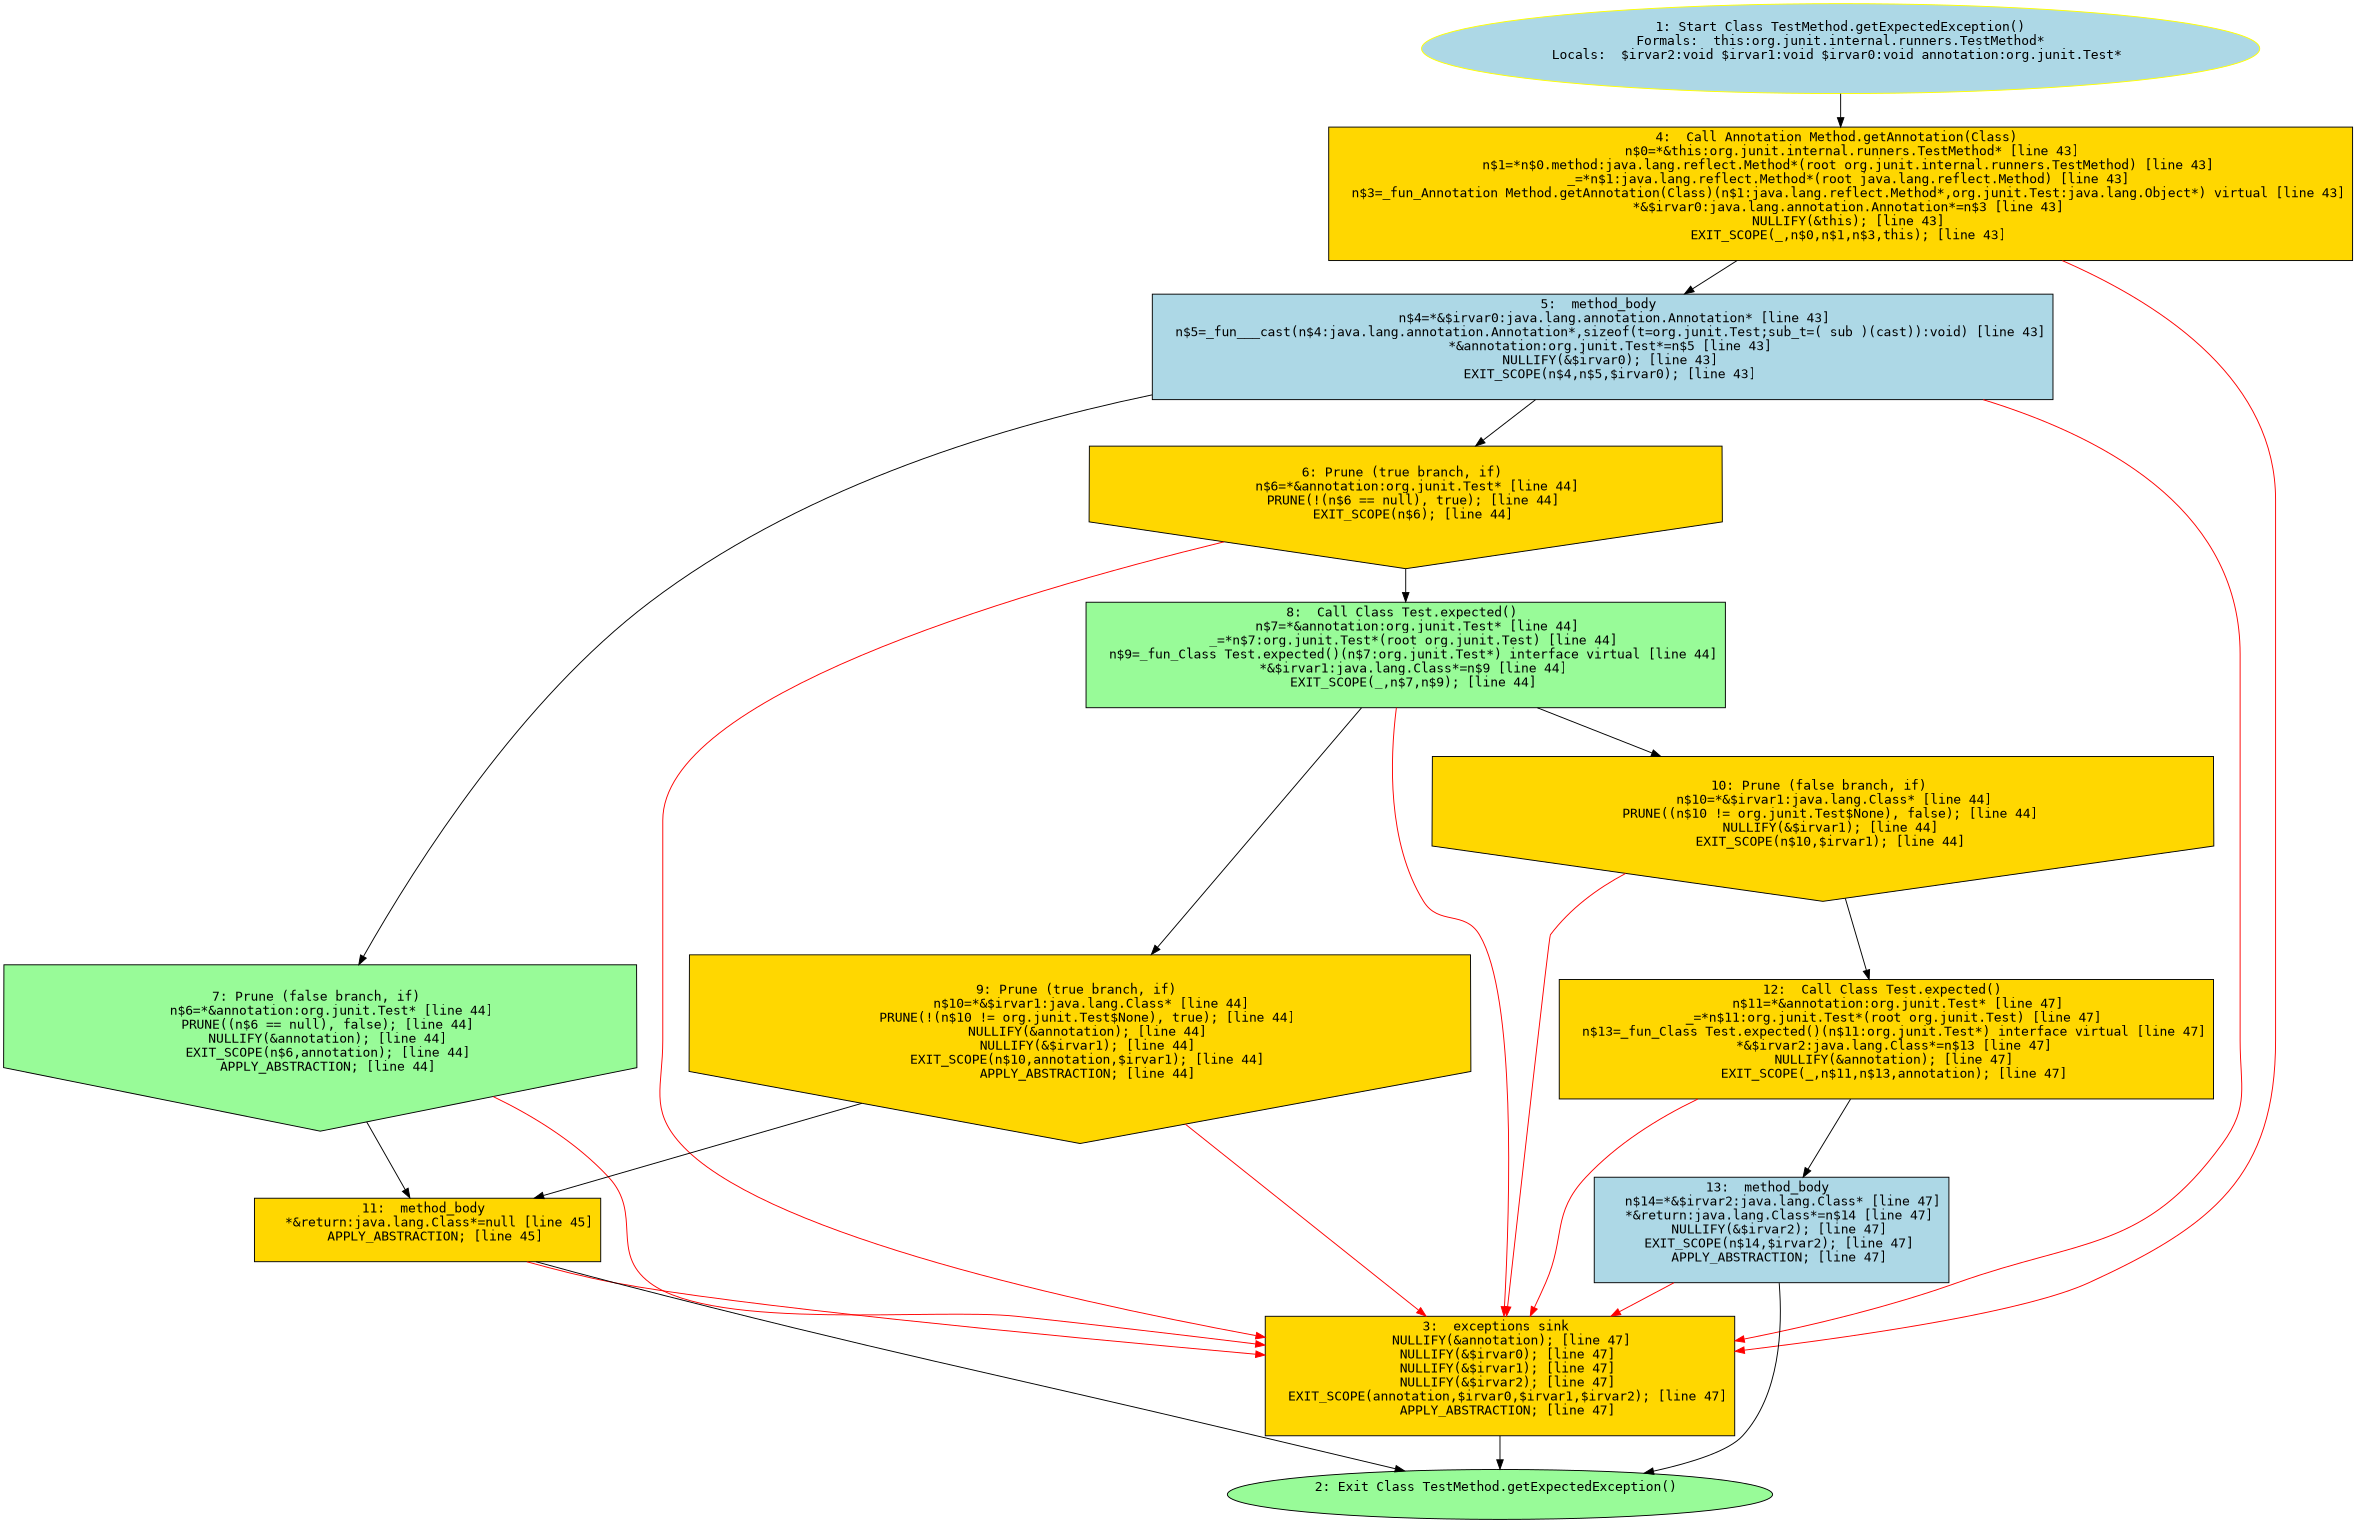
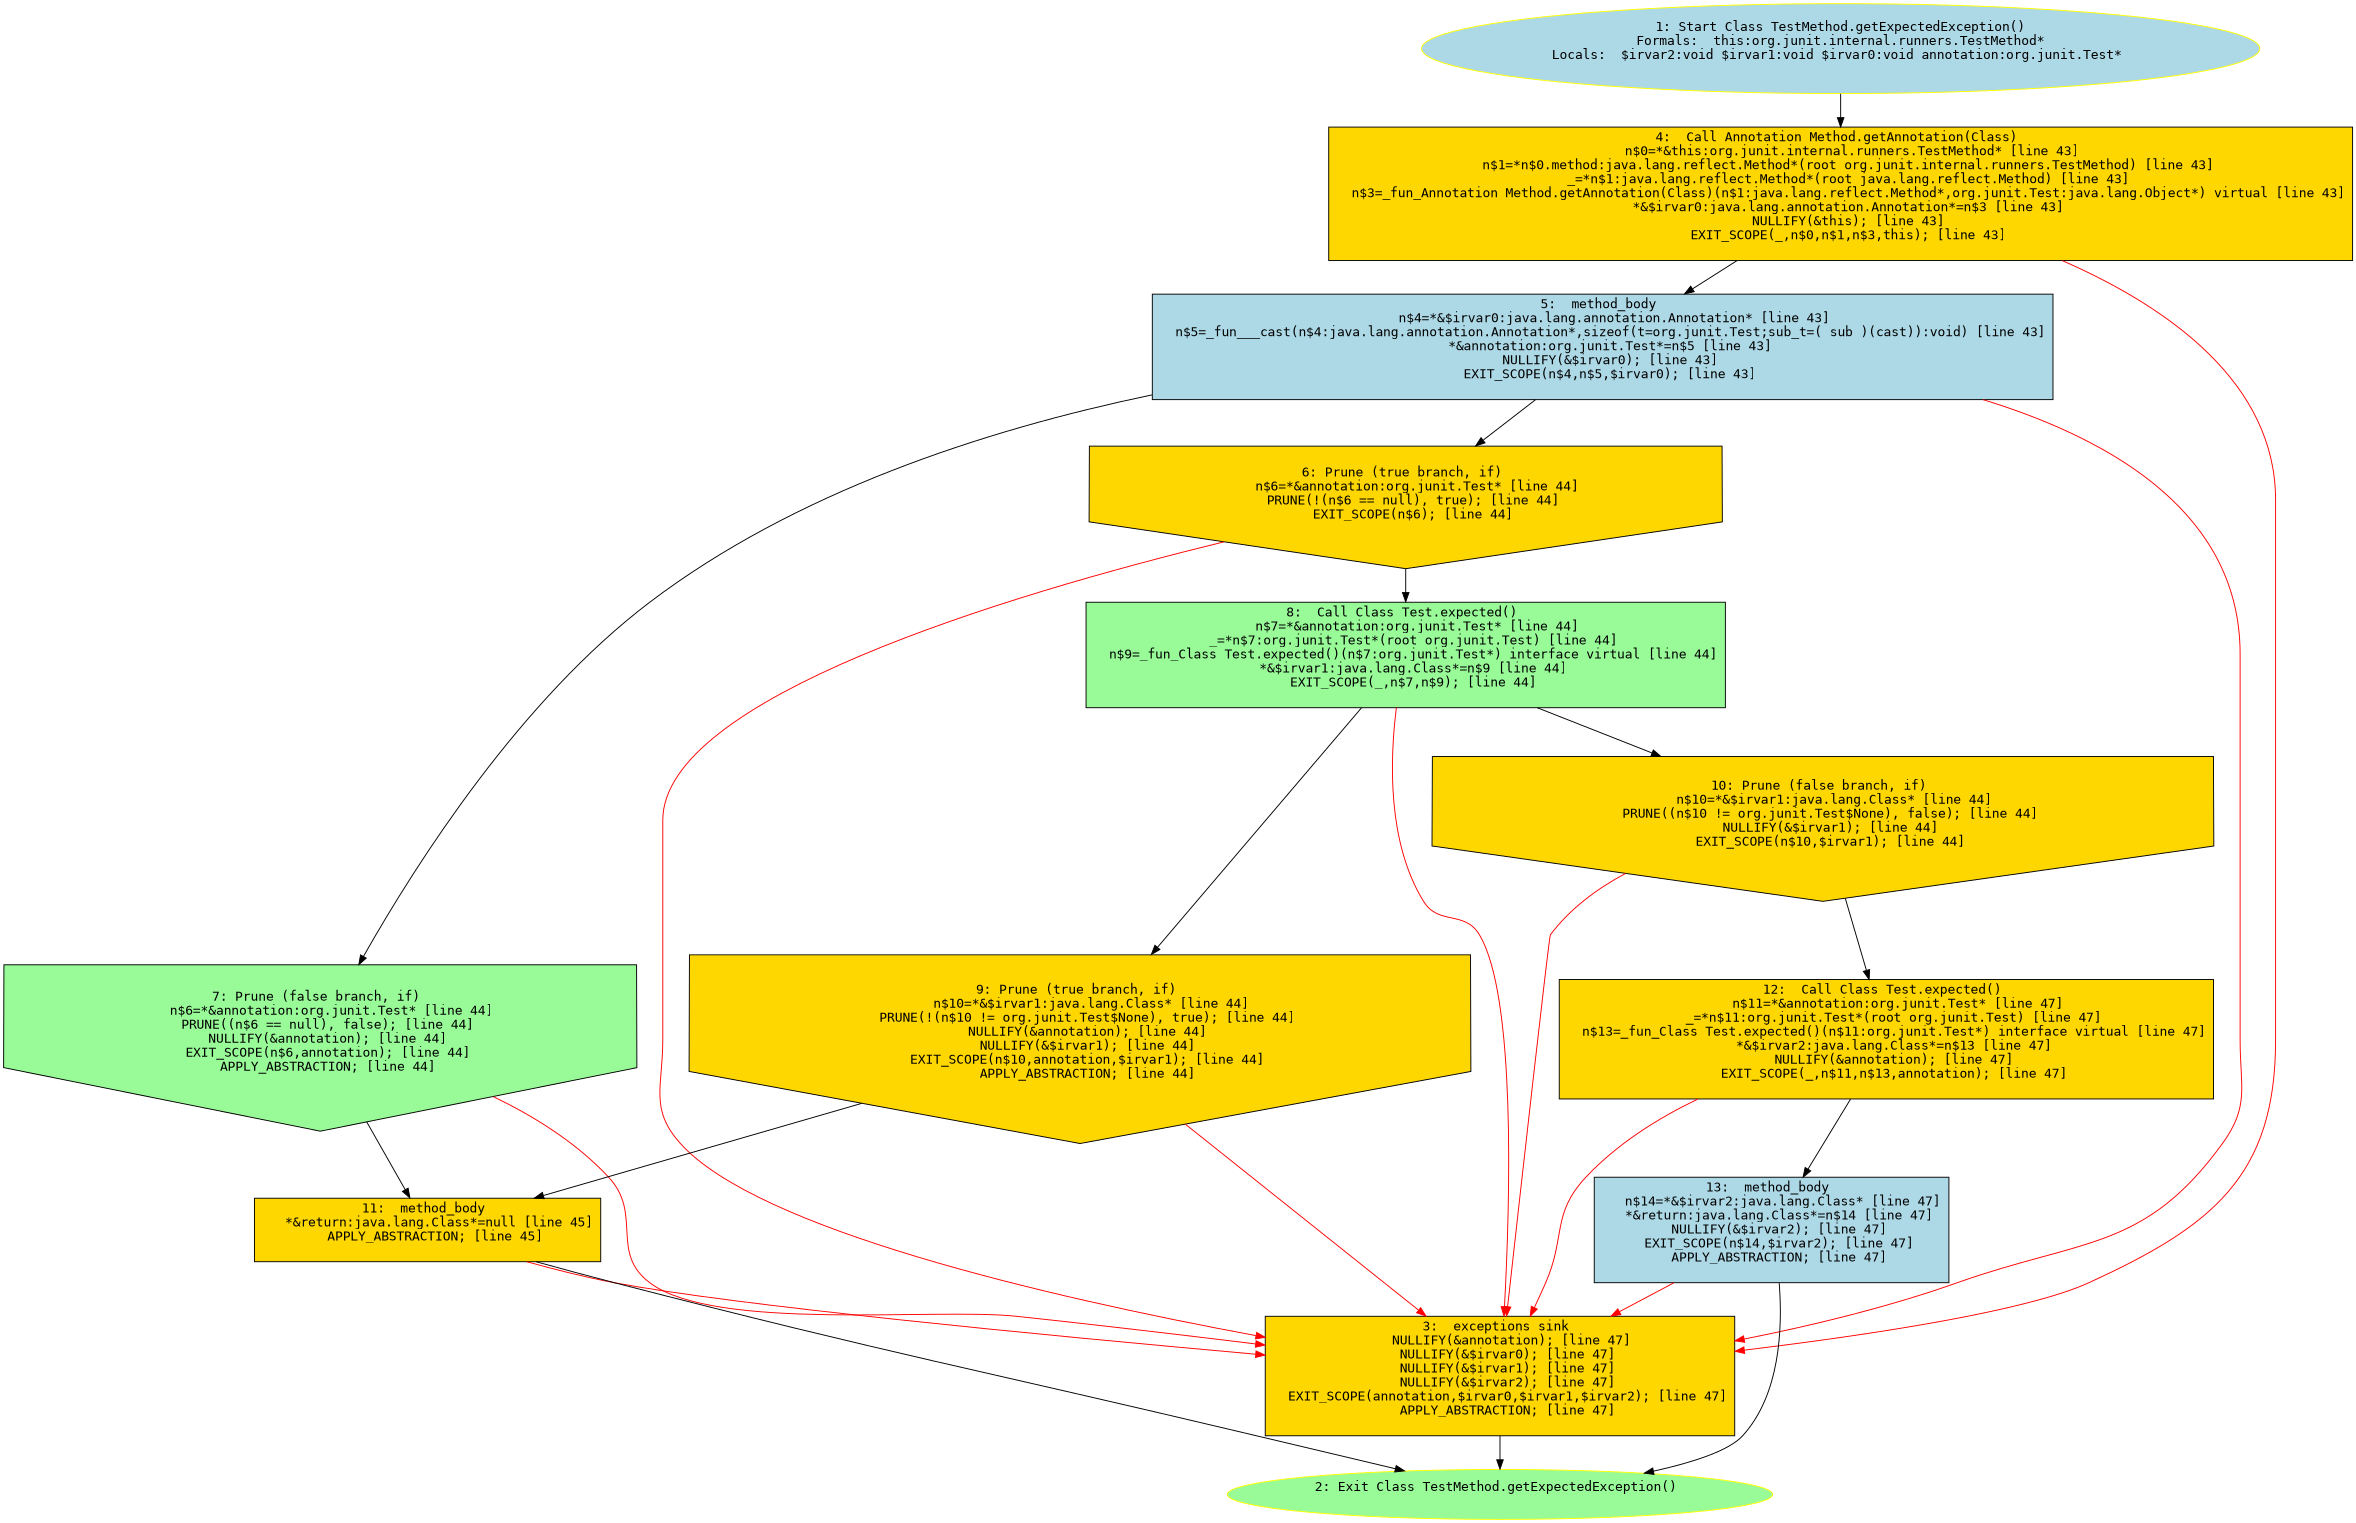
(1500, 1494) -> (1500, 1494)
